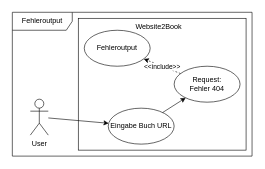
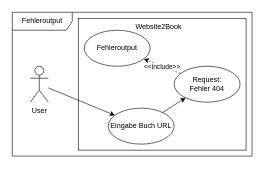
(39, 117) -> (39, 84)
